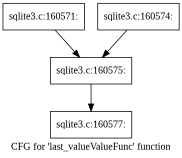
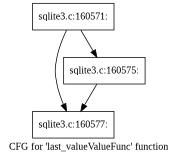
(138, 17) -> none
none -> (55, 67)
